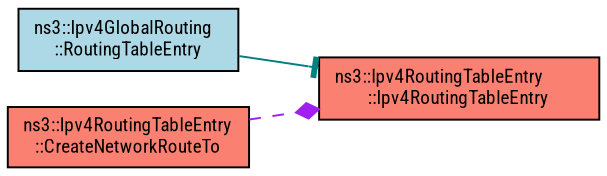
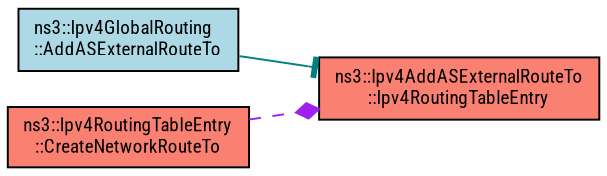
(128, 40) -> (128, 40)
(459, 89) -> (459, 89)
